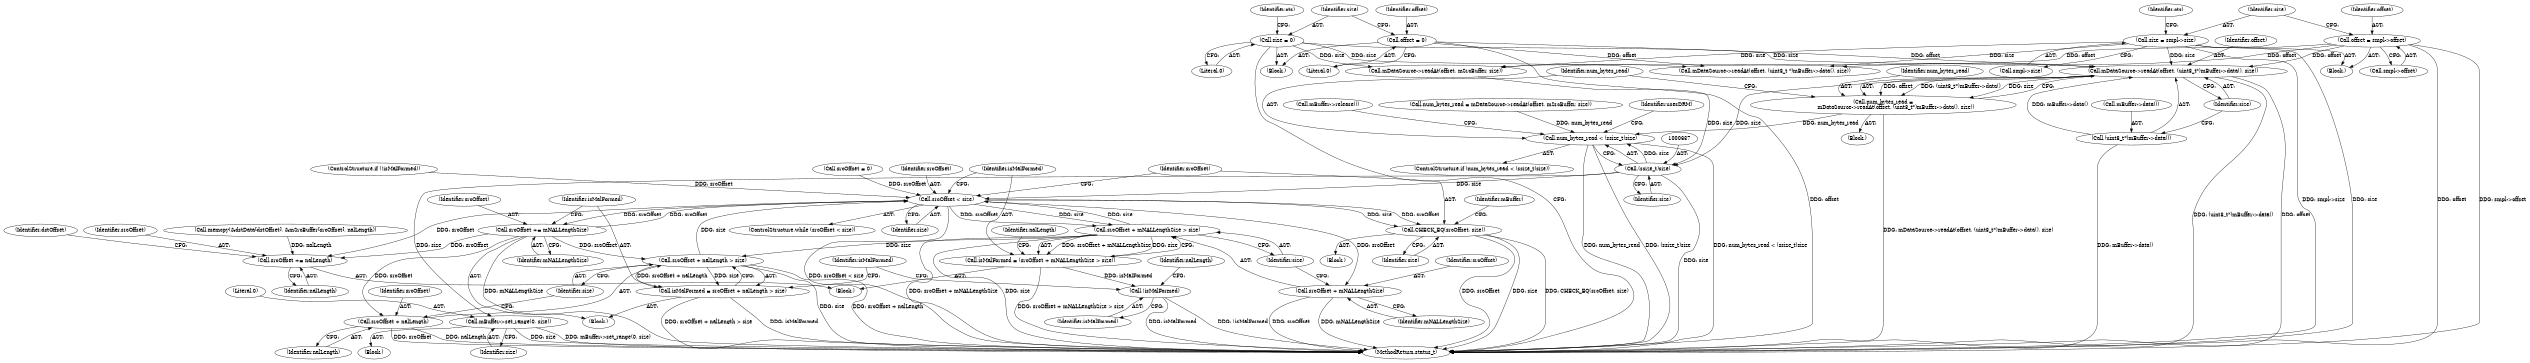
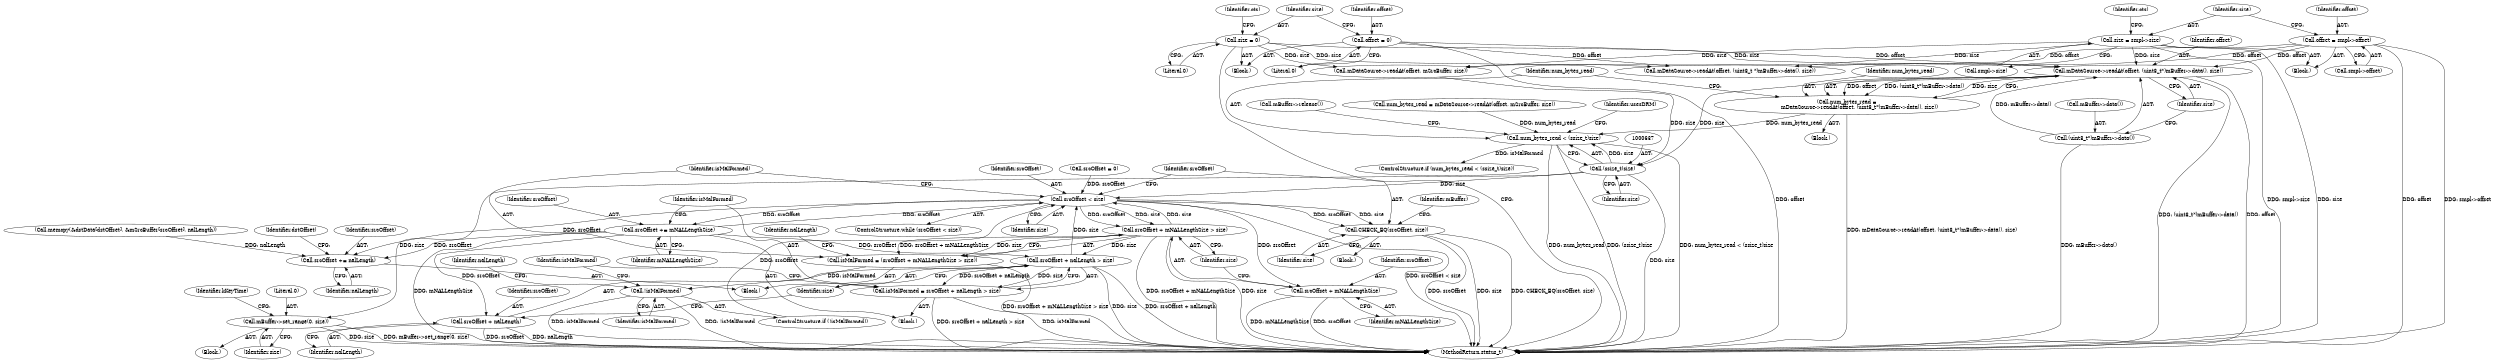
(1549, 154) -> (1519, 154)
none -> (222, 292)
none -> (726, 312)
